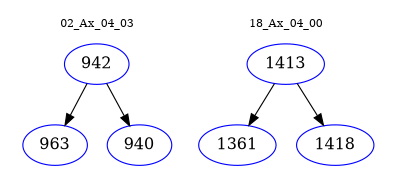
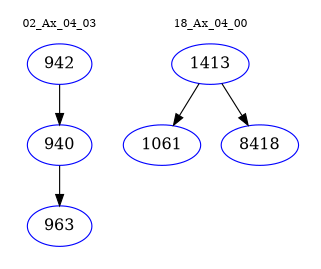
(79, 99) -> (60, 180)
(237, 145) -> (162, 145)
(335, 145) -> (260, 145)
